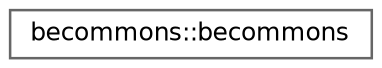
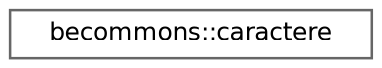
(191, 34) -> (191, 34)
